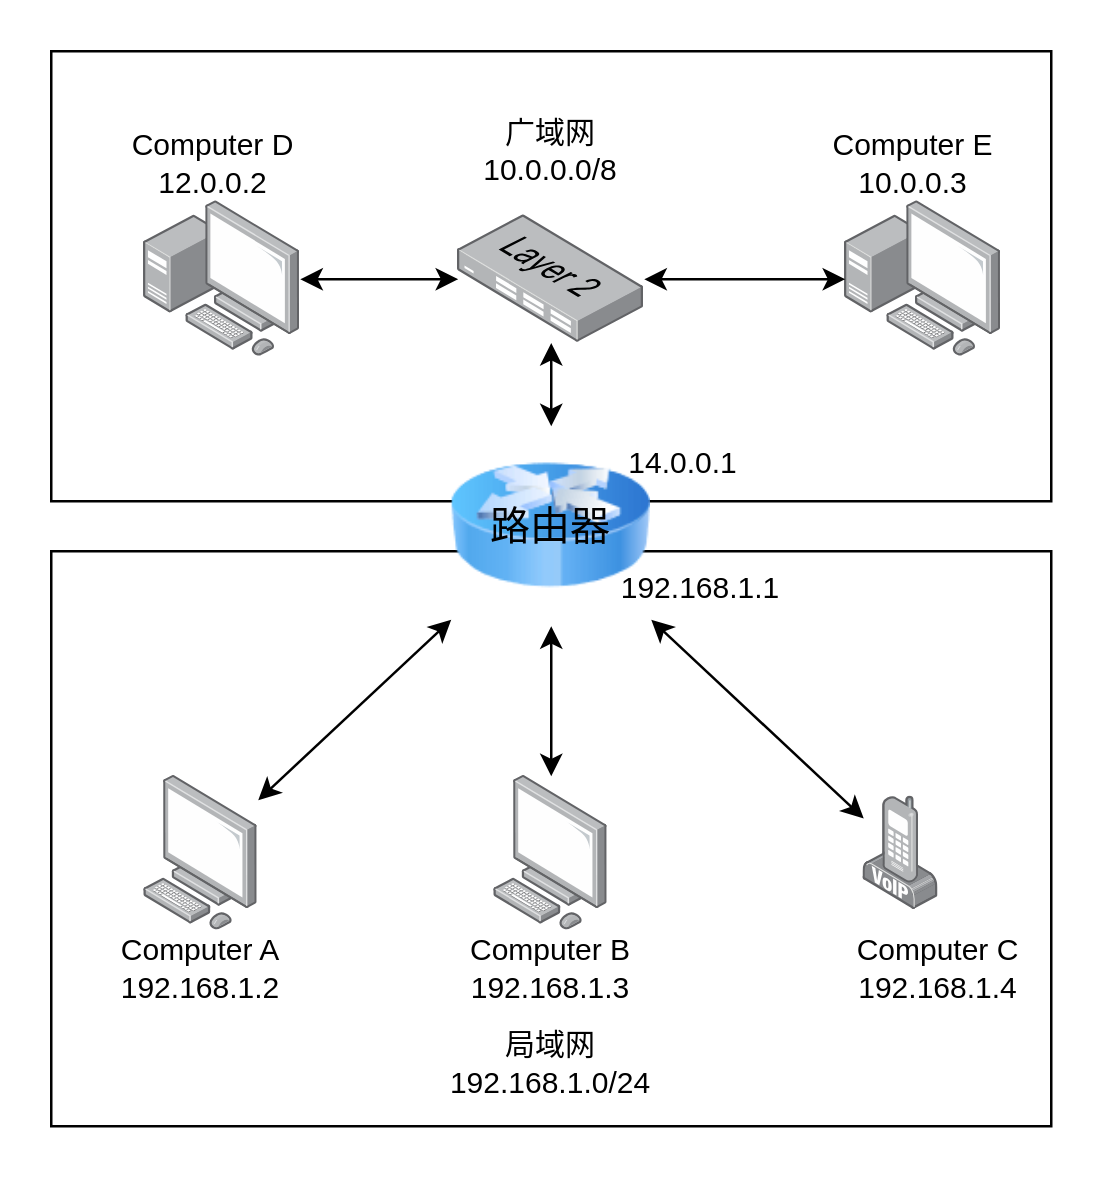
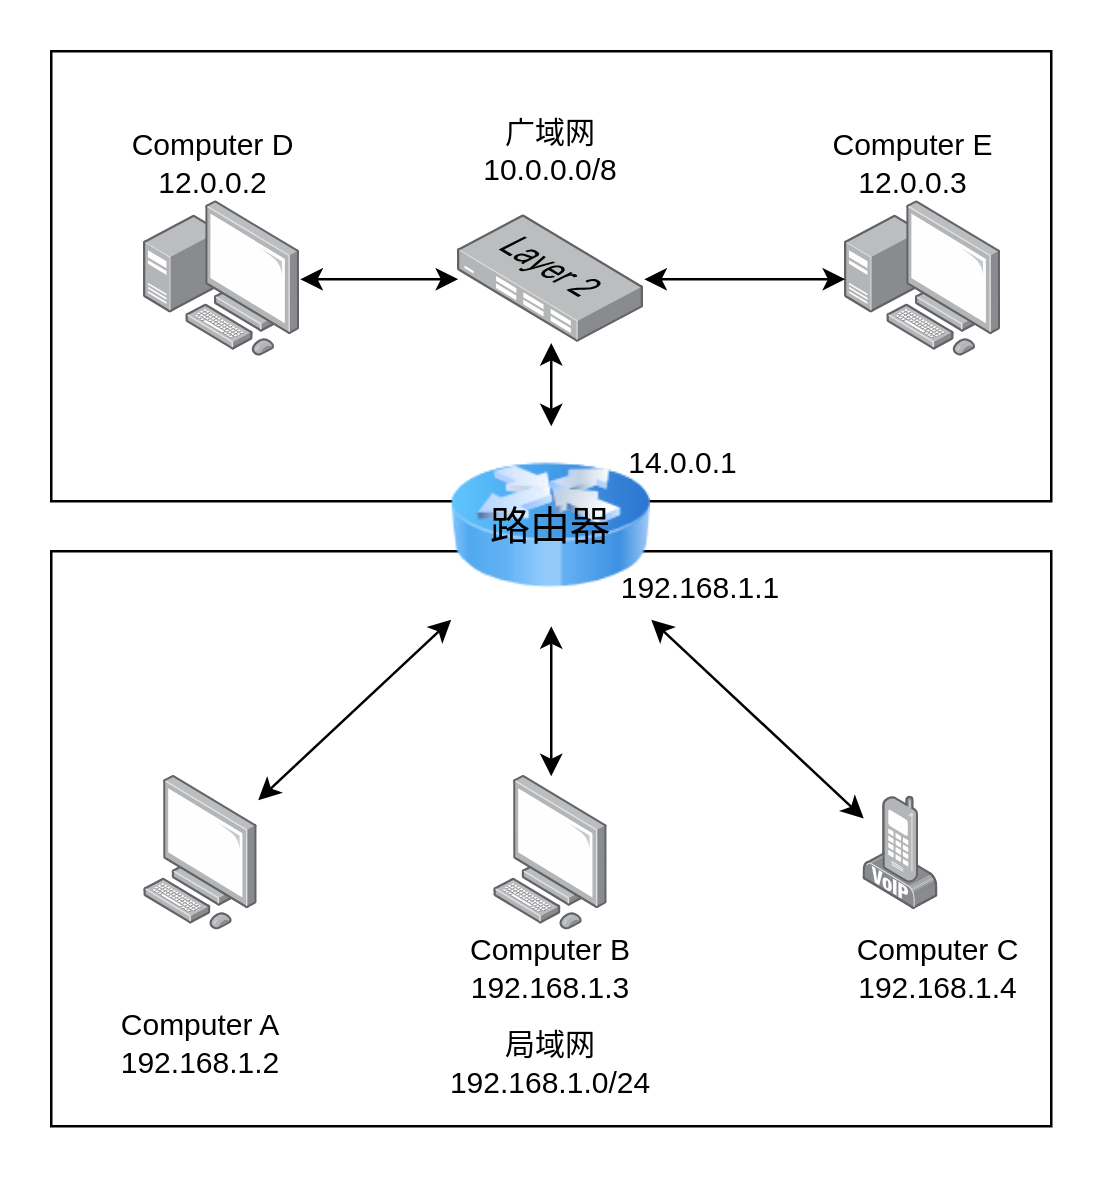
(914, 164) -> (914, 164)
(201, 968) -> (201, 1043)
